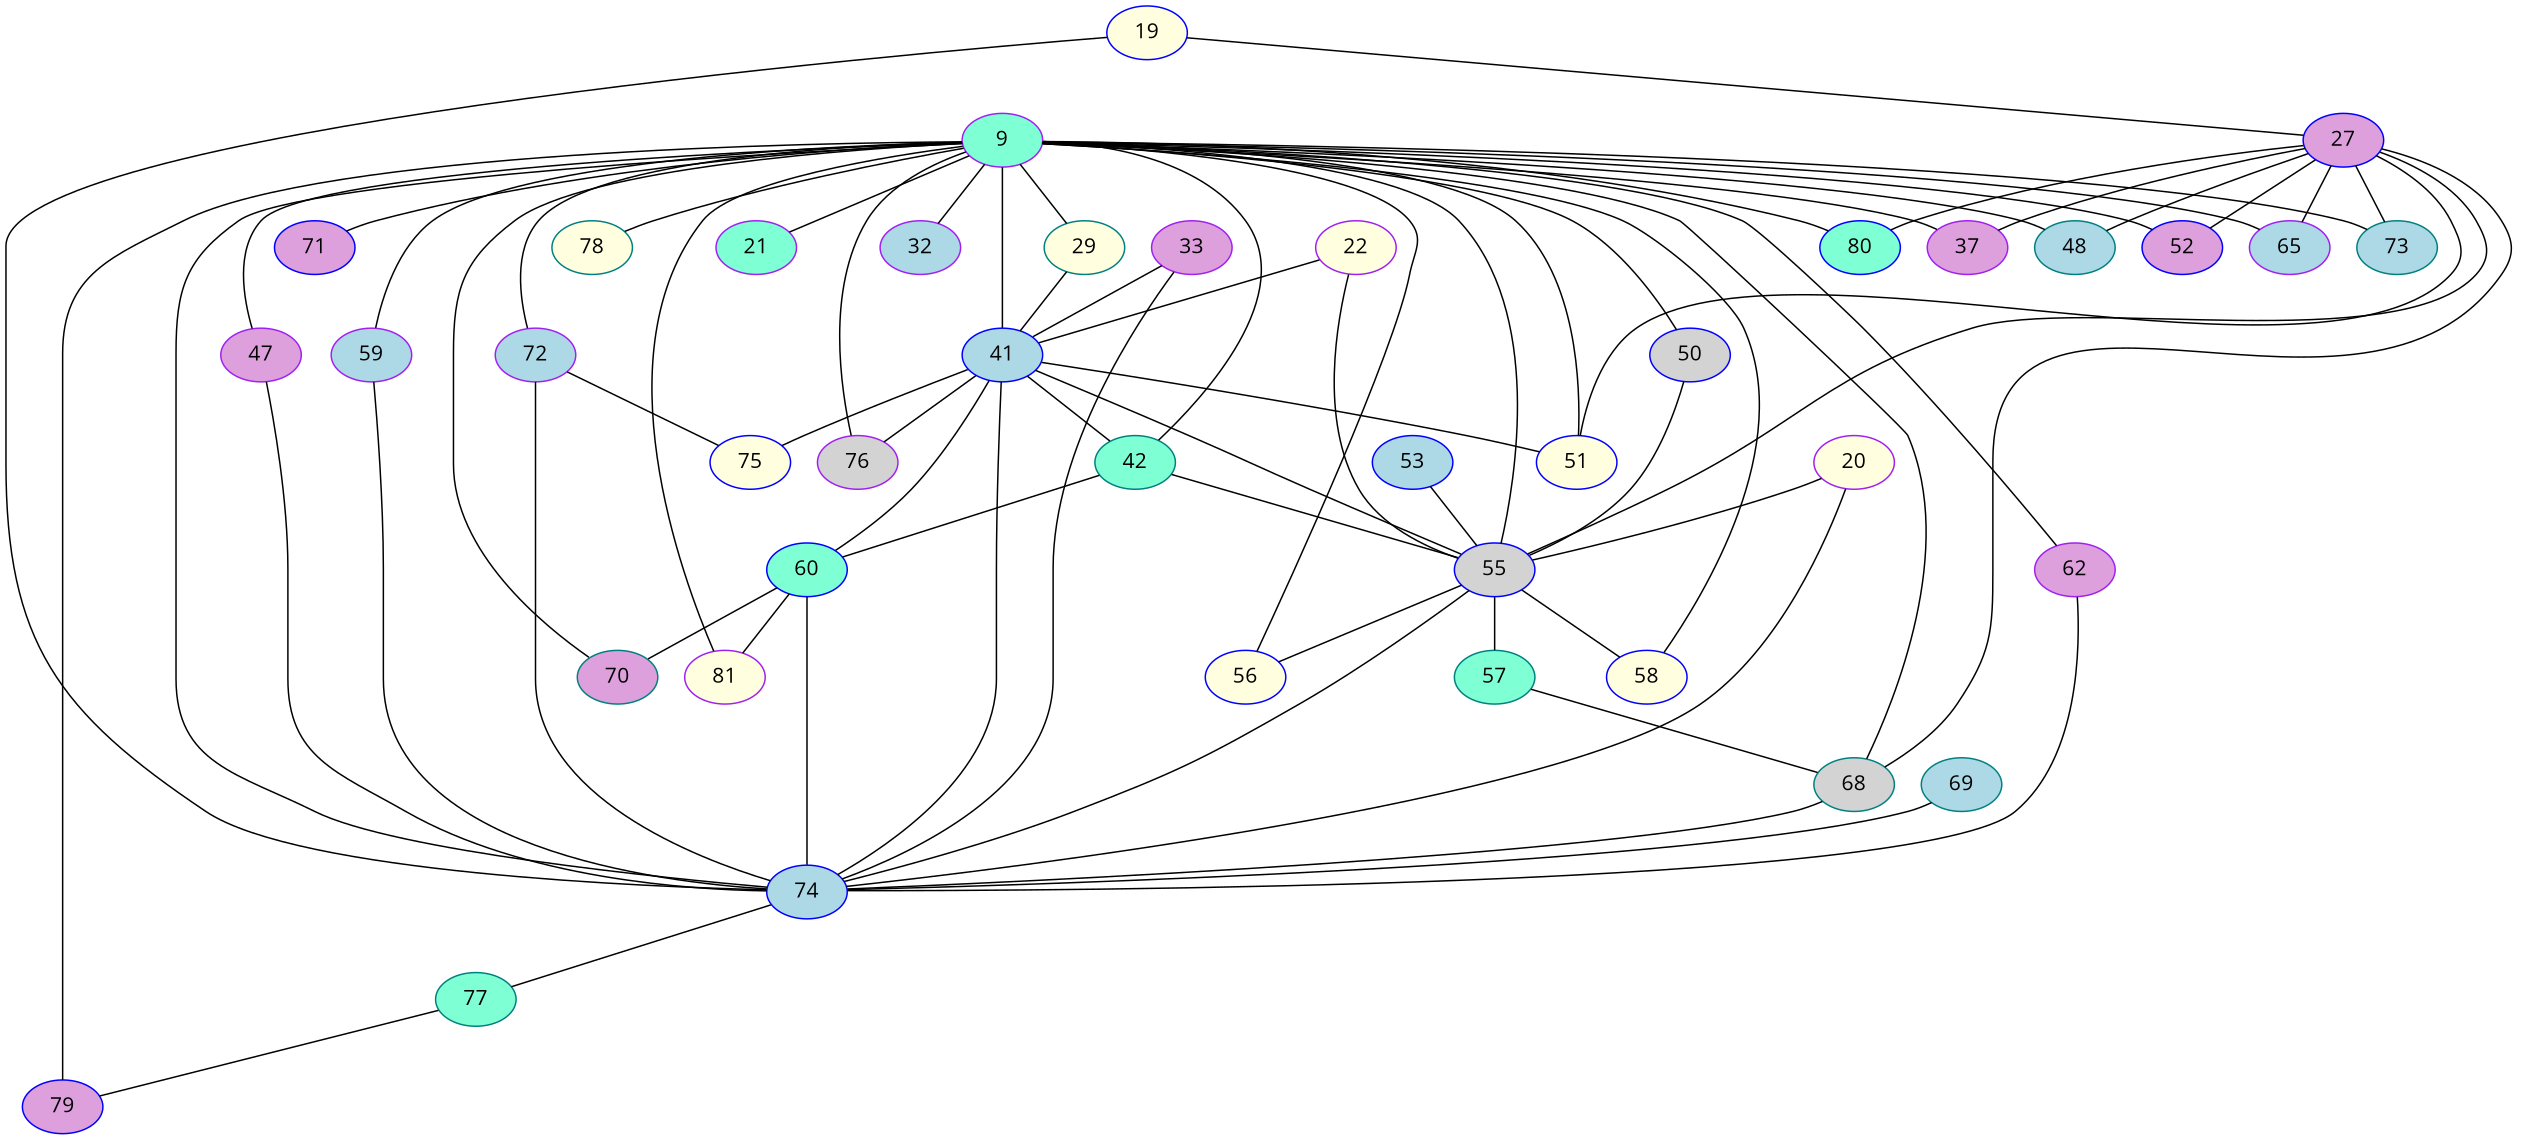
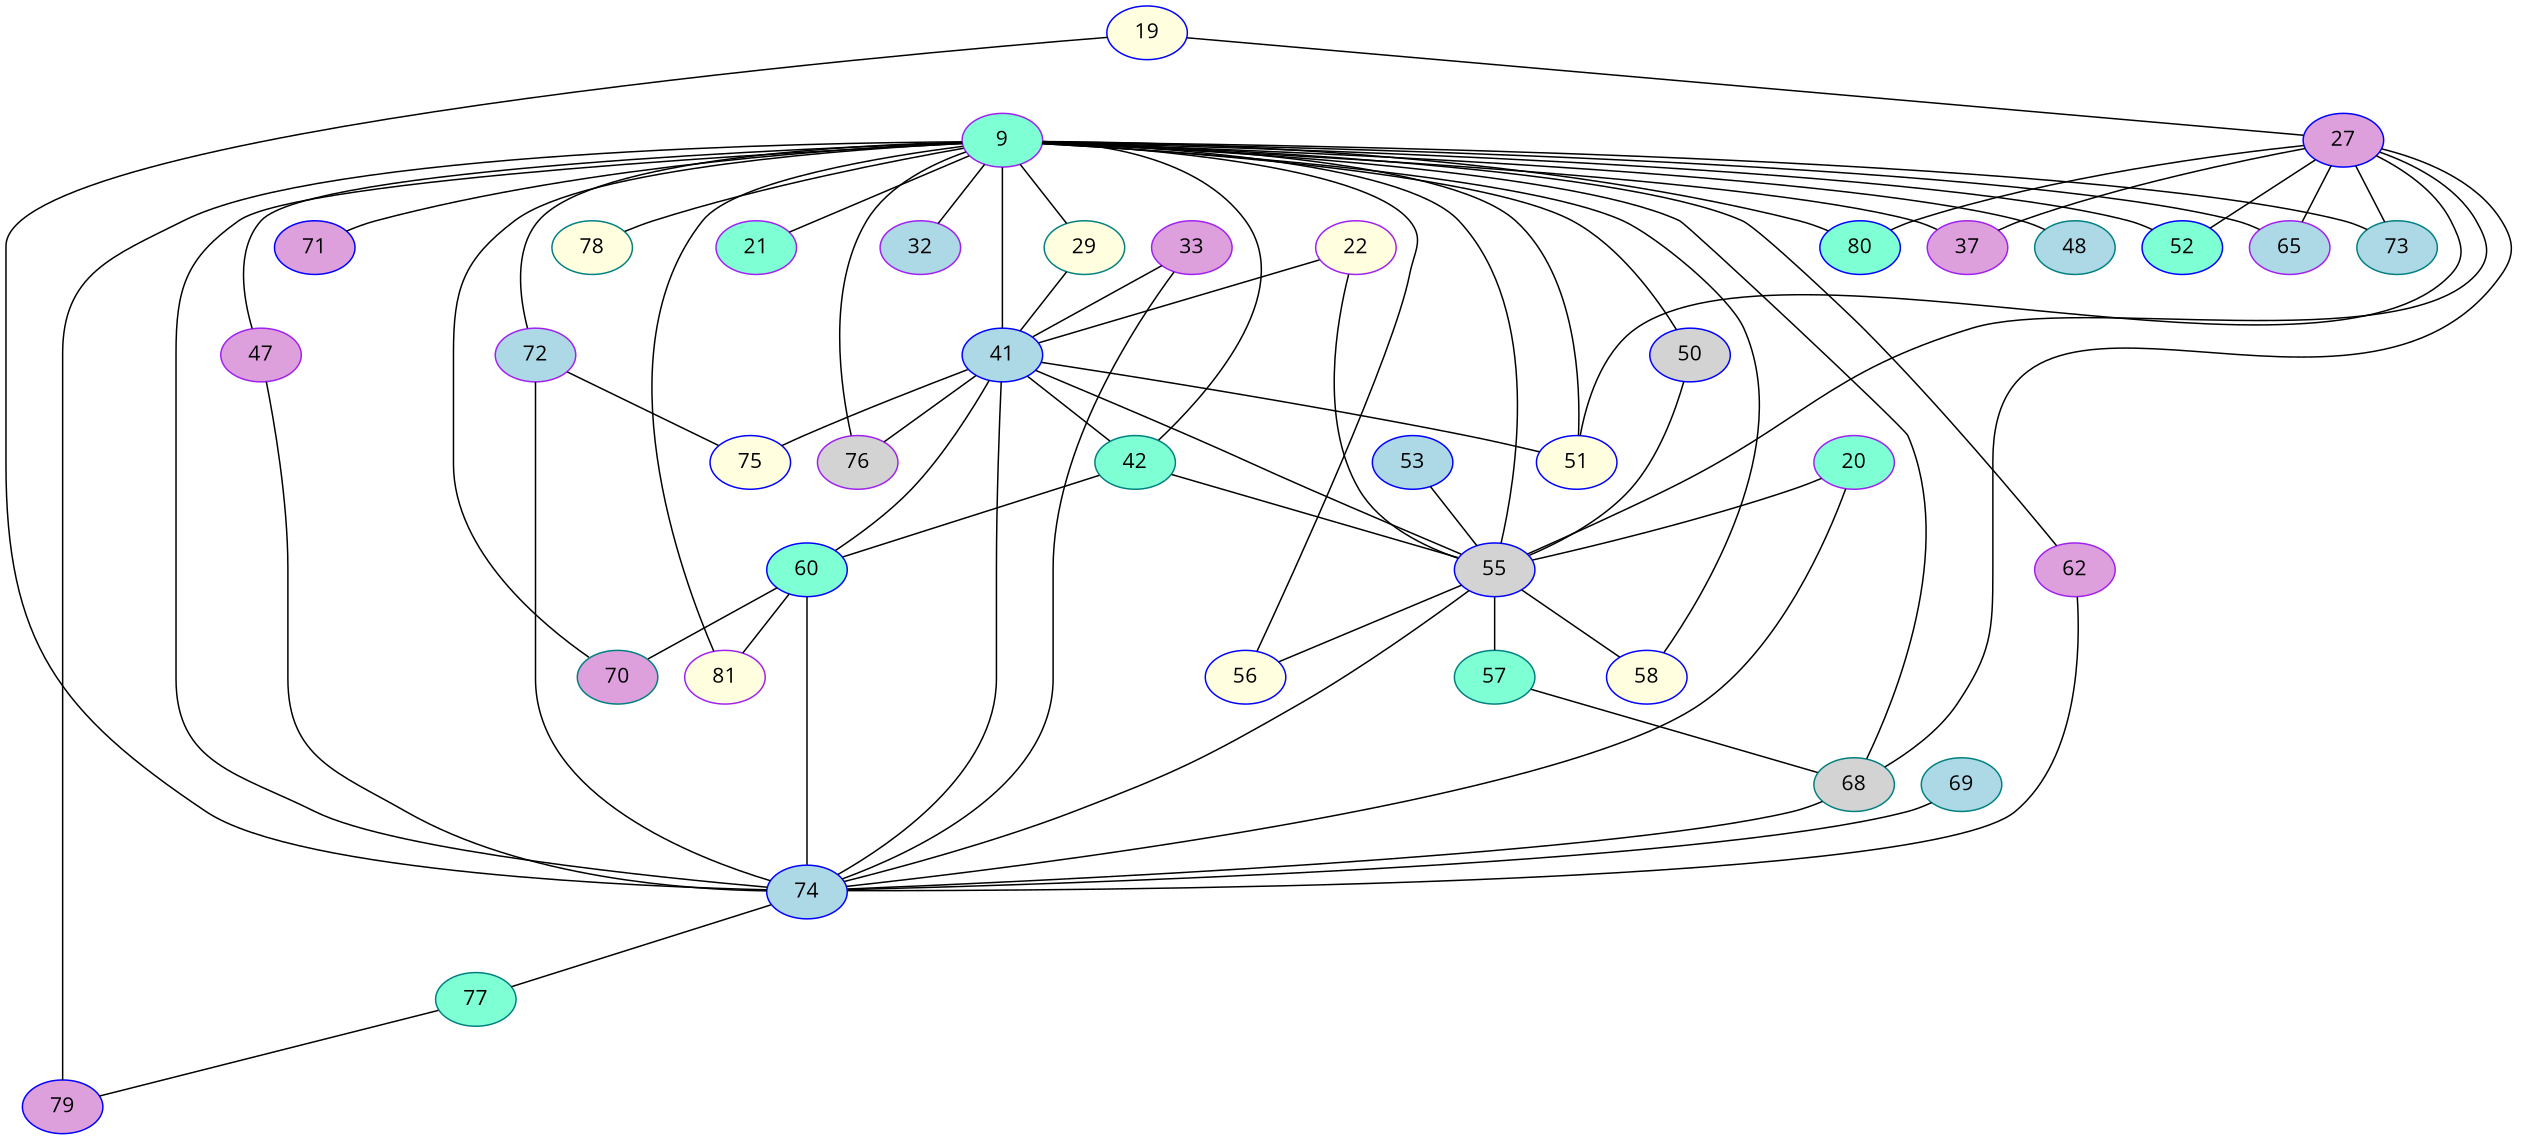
(2212, 188) -> none
(2182, 248) -> (2182, 248)
(371, 355) -> none
(1854, 462) -> (1854, 462)
